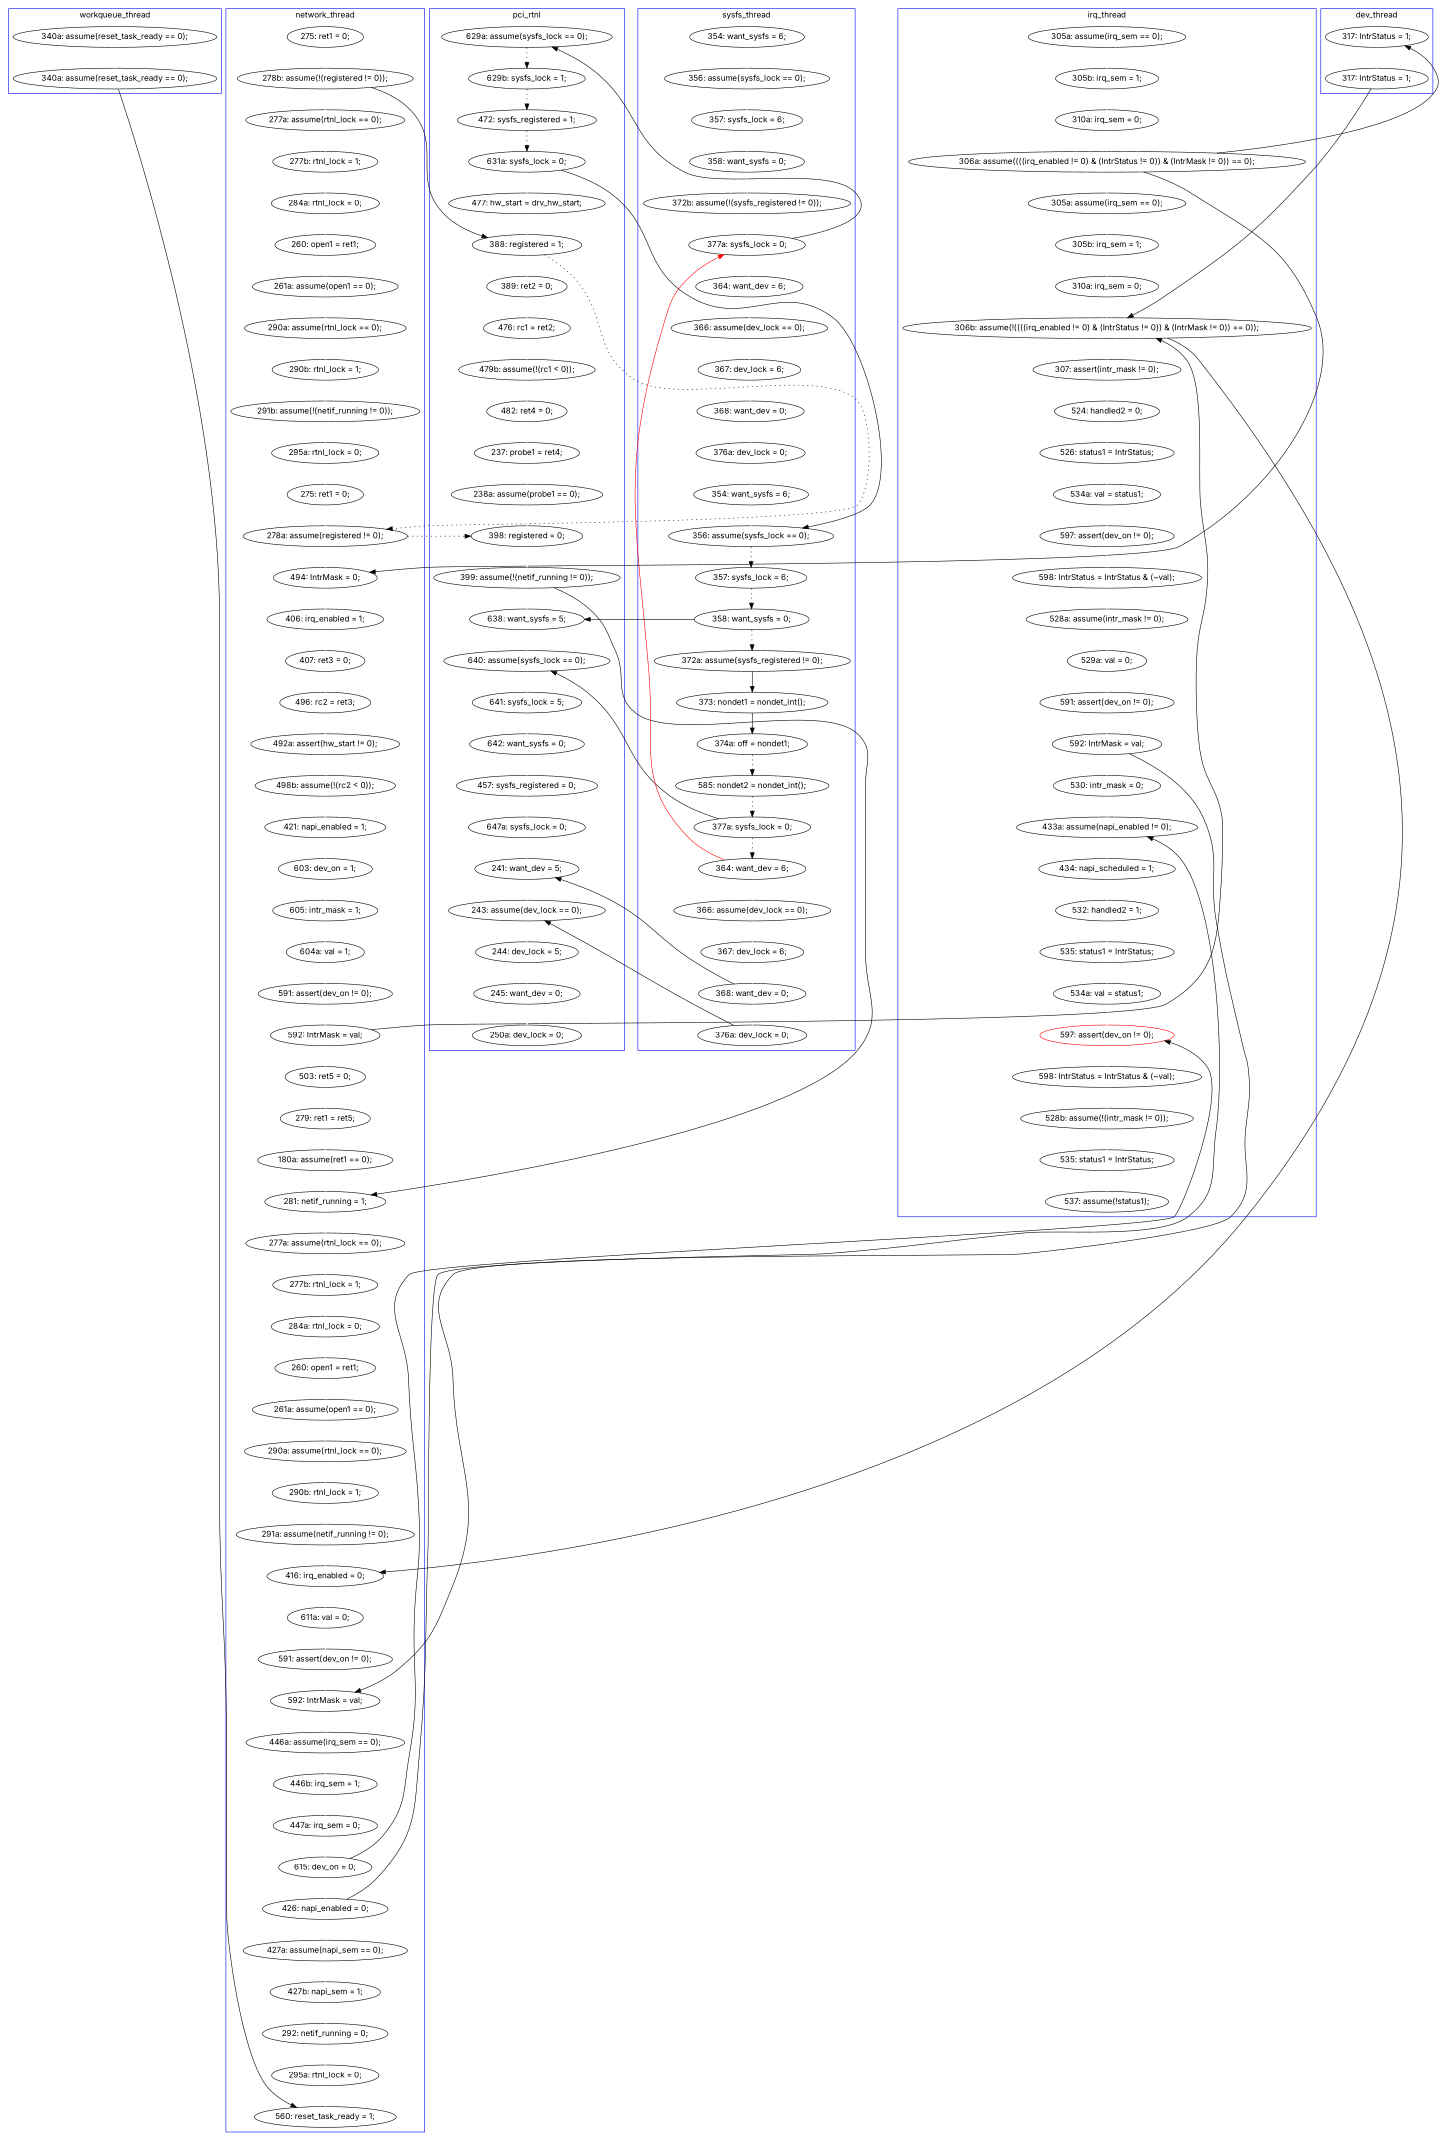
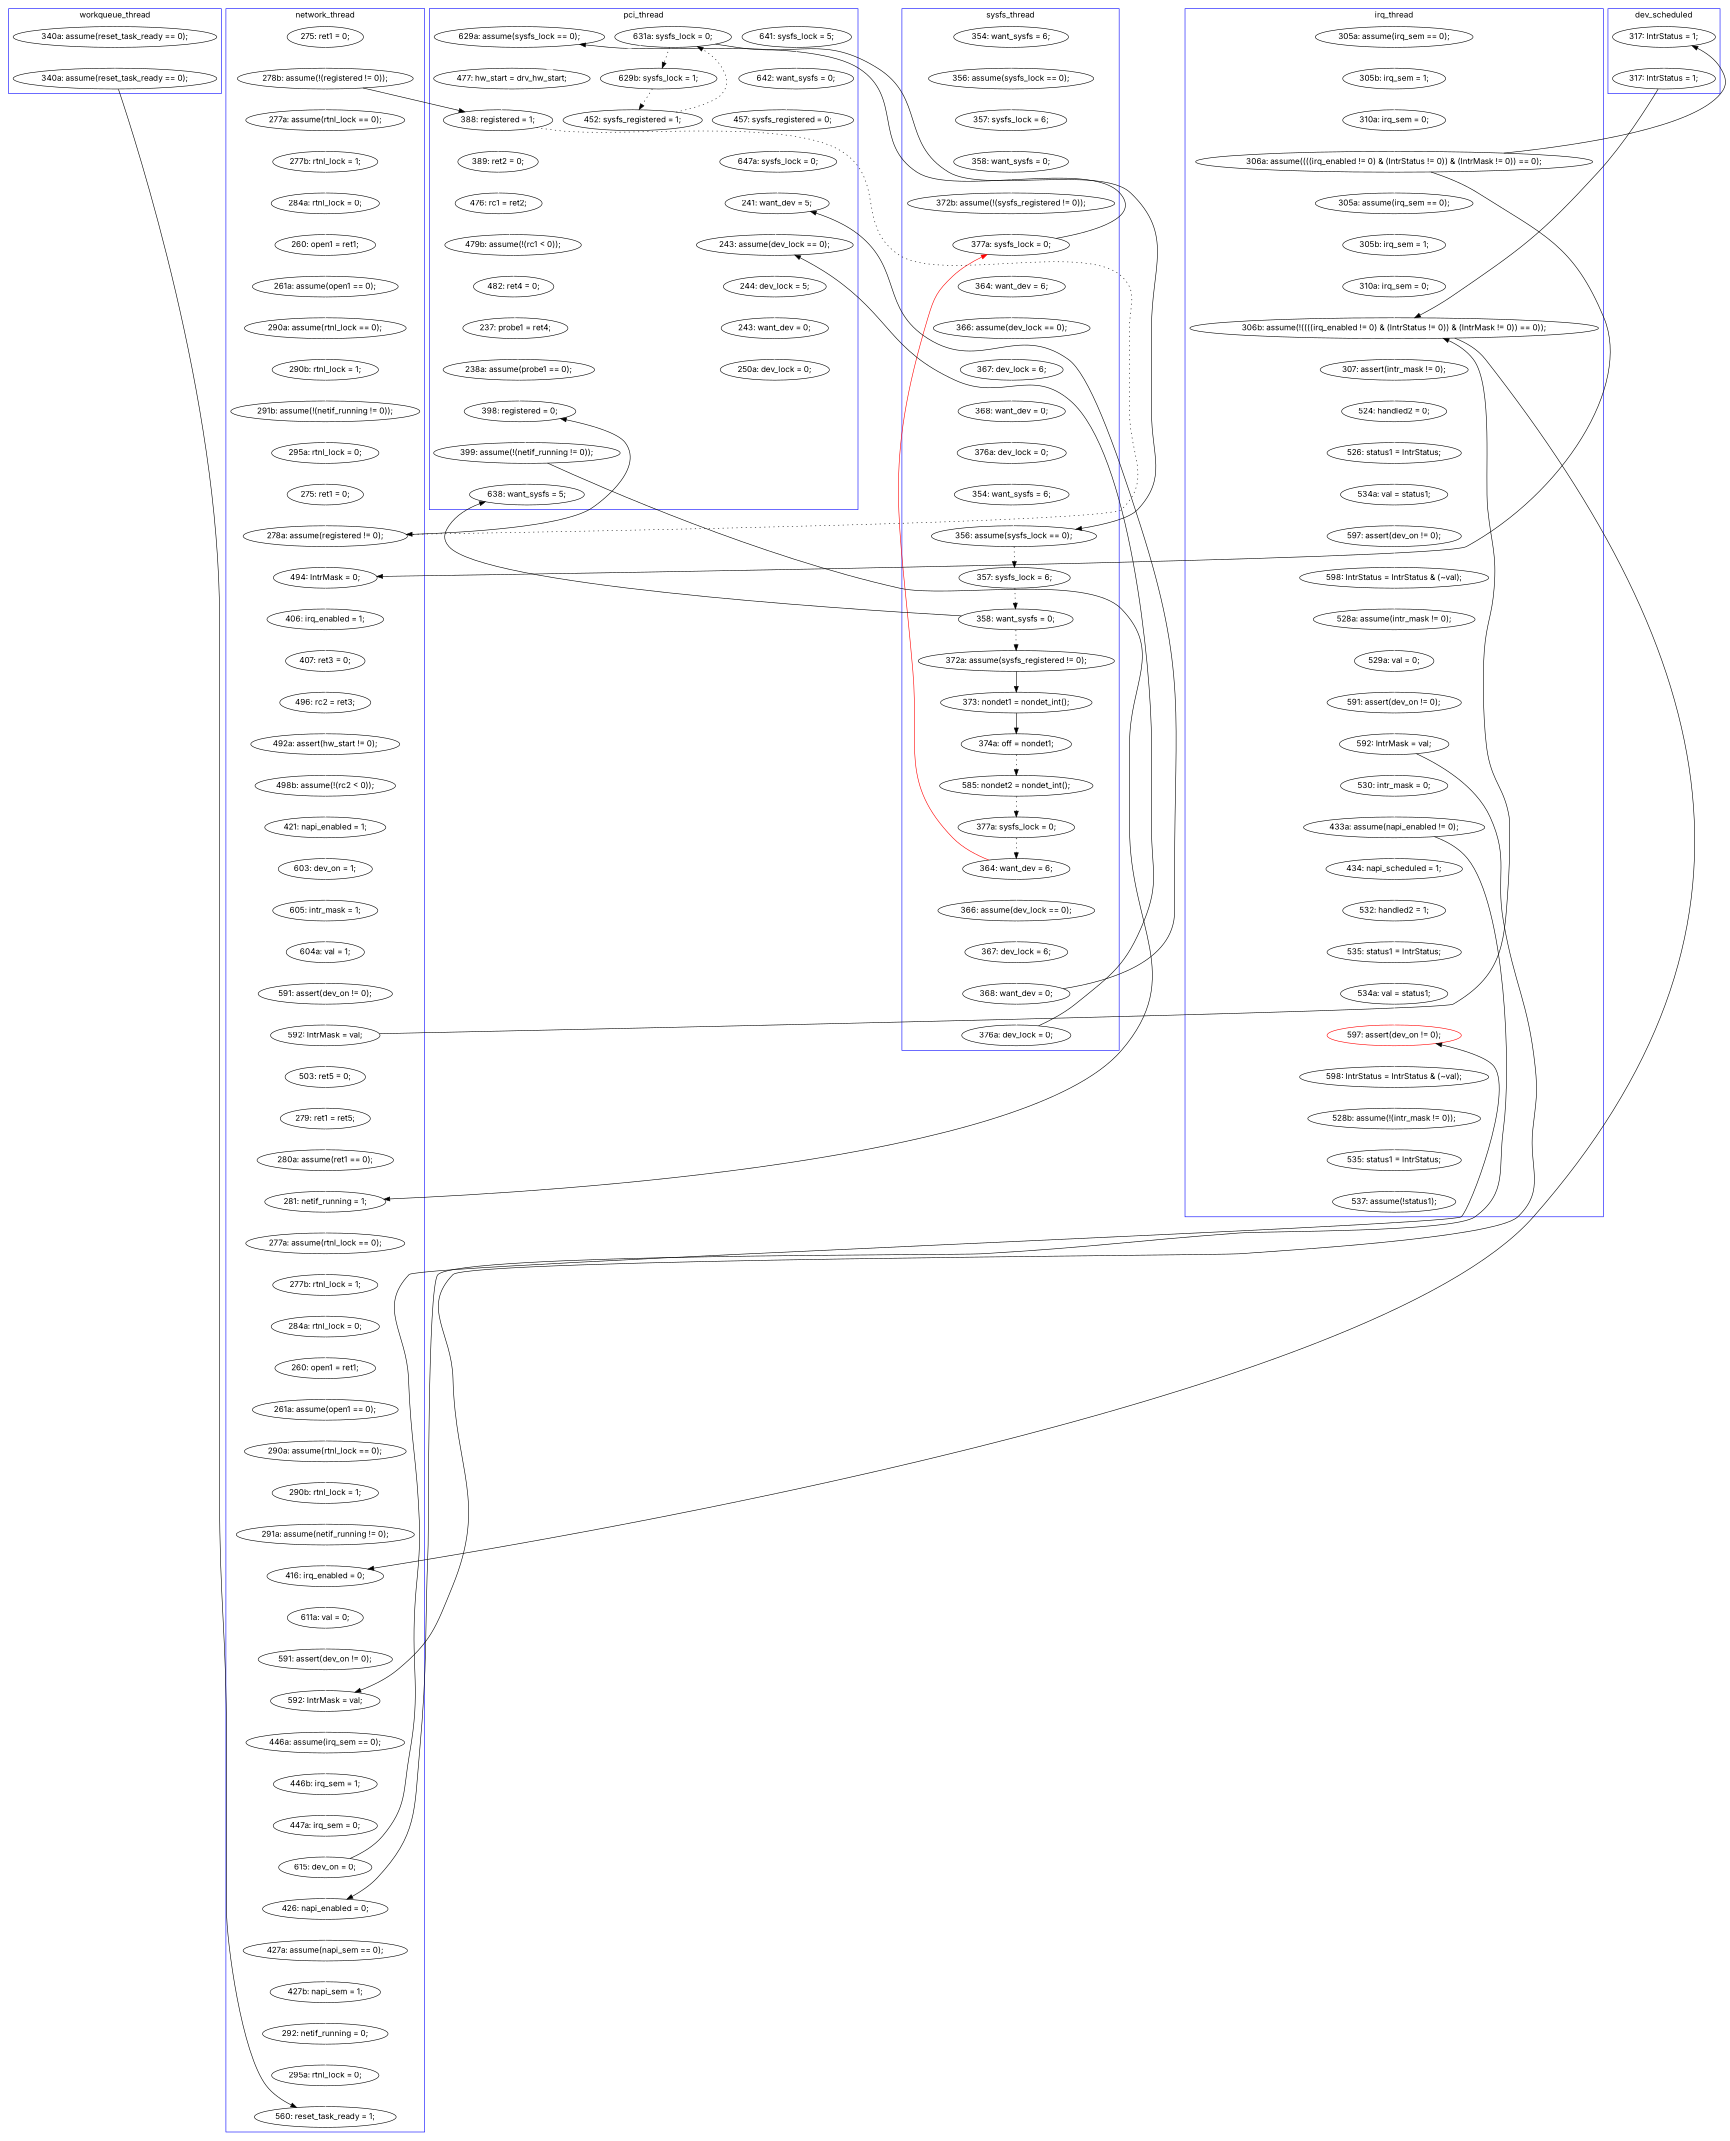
(527, 15) -> (644, 15)
(1377, 15) -> (1664, 15)
(527, 55) -> (667, 55)
(527, 120) -> (633, 120)
(436, 536) -> (572, 516)
(527, 661) -> none
(527, 994) -> (775, 328)
(325, 1160) -> (325, 1160)
(873, 1250) -> (840, 1255)
